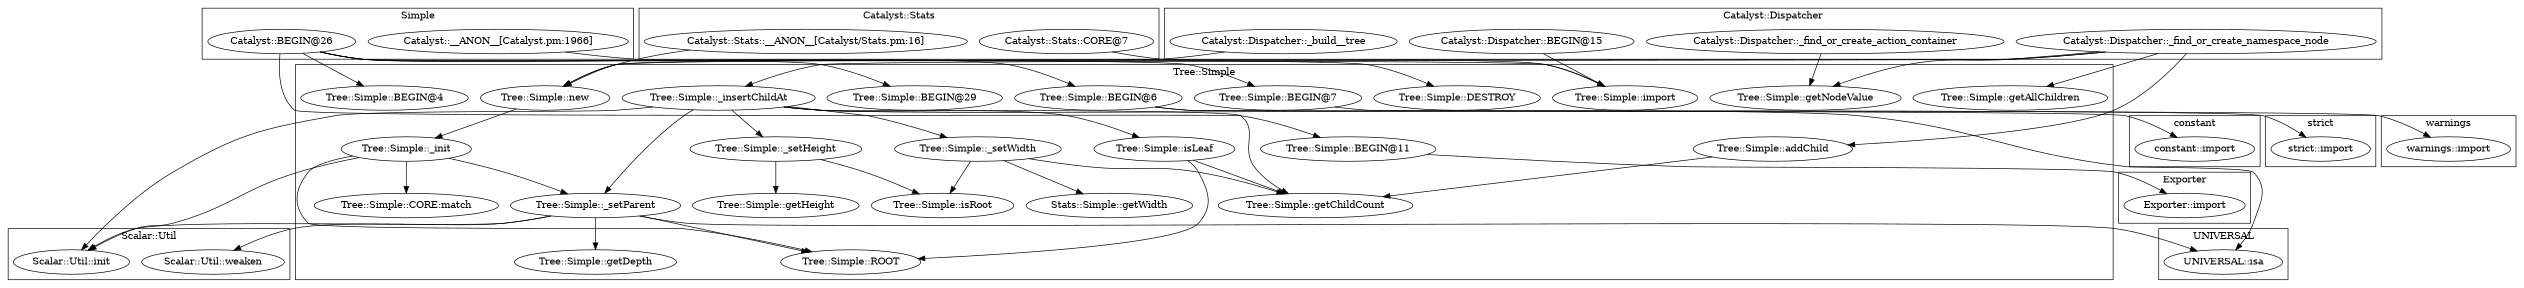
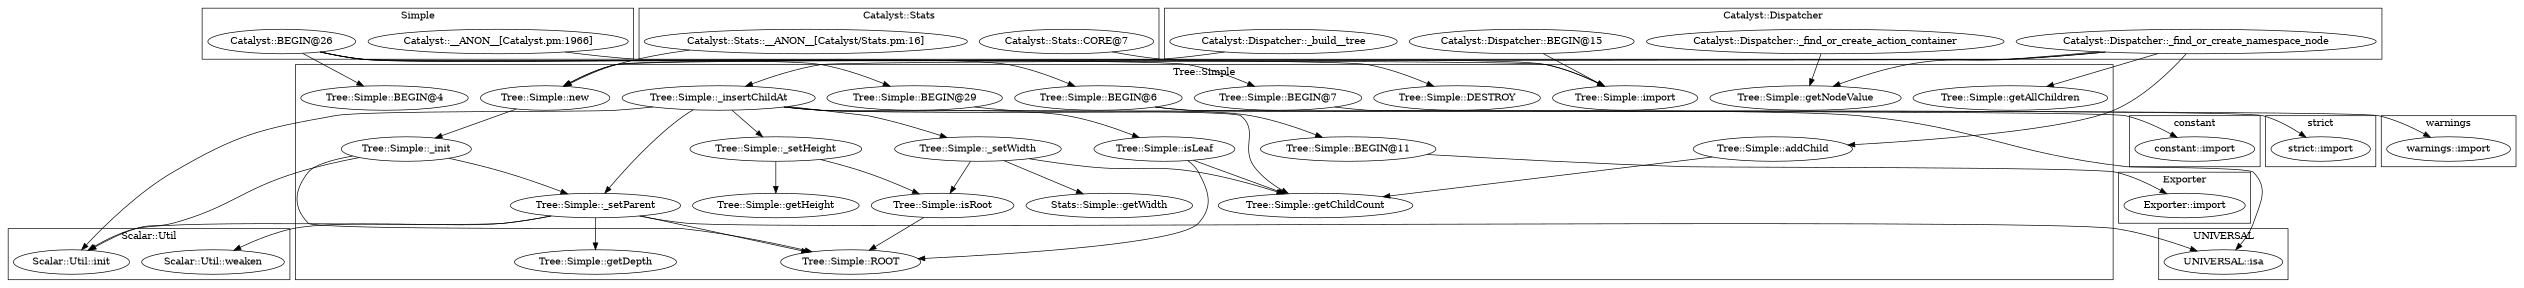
(775, 115) -> (1147, 111)
(406, 206) -> none
none -> (900, 232)
